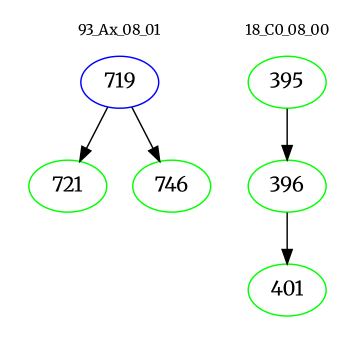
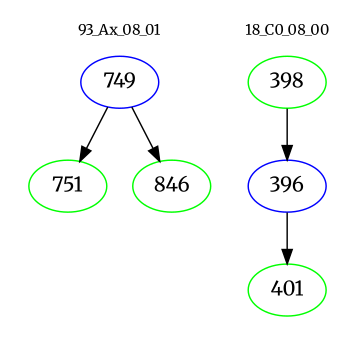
(120, 82) -> (120, 82)
(287, 82) -> (287, 82)
(68, 186) -> (68, 186)
(172, 186) -> (172, 186)
(287, 186) -> (287, 186)
